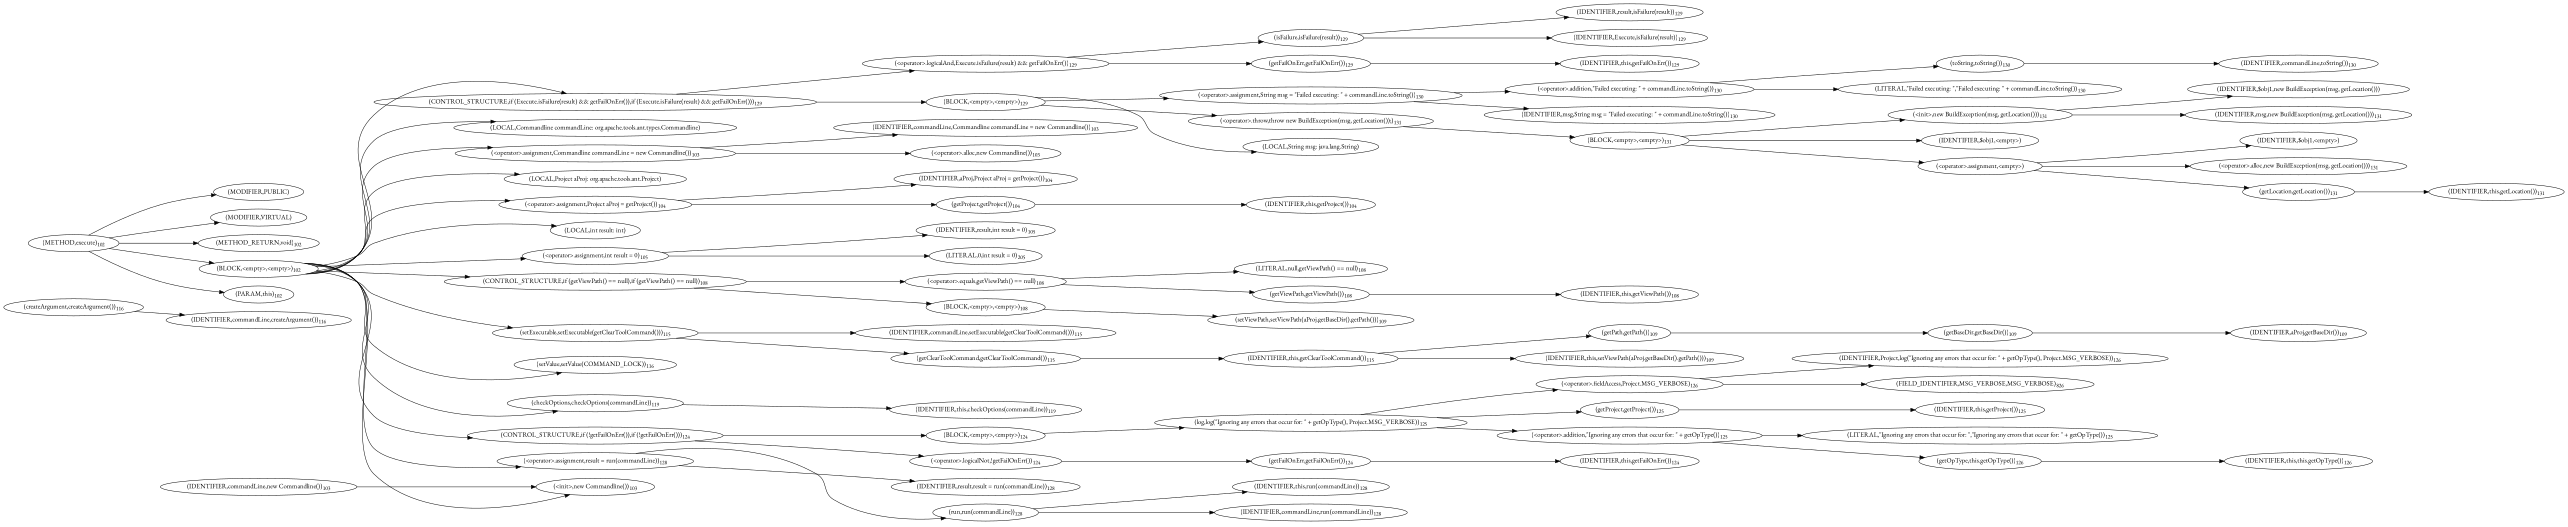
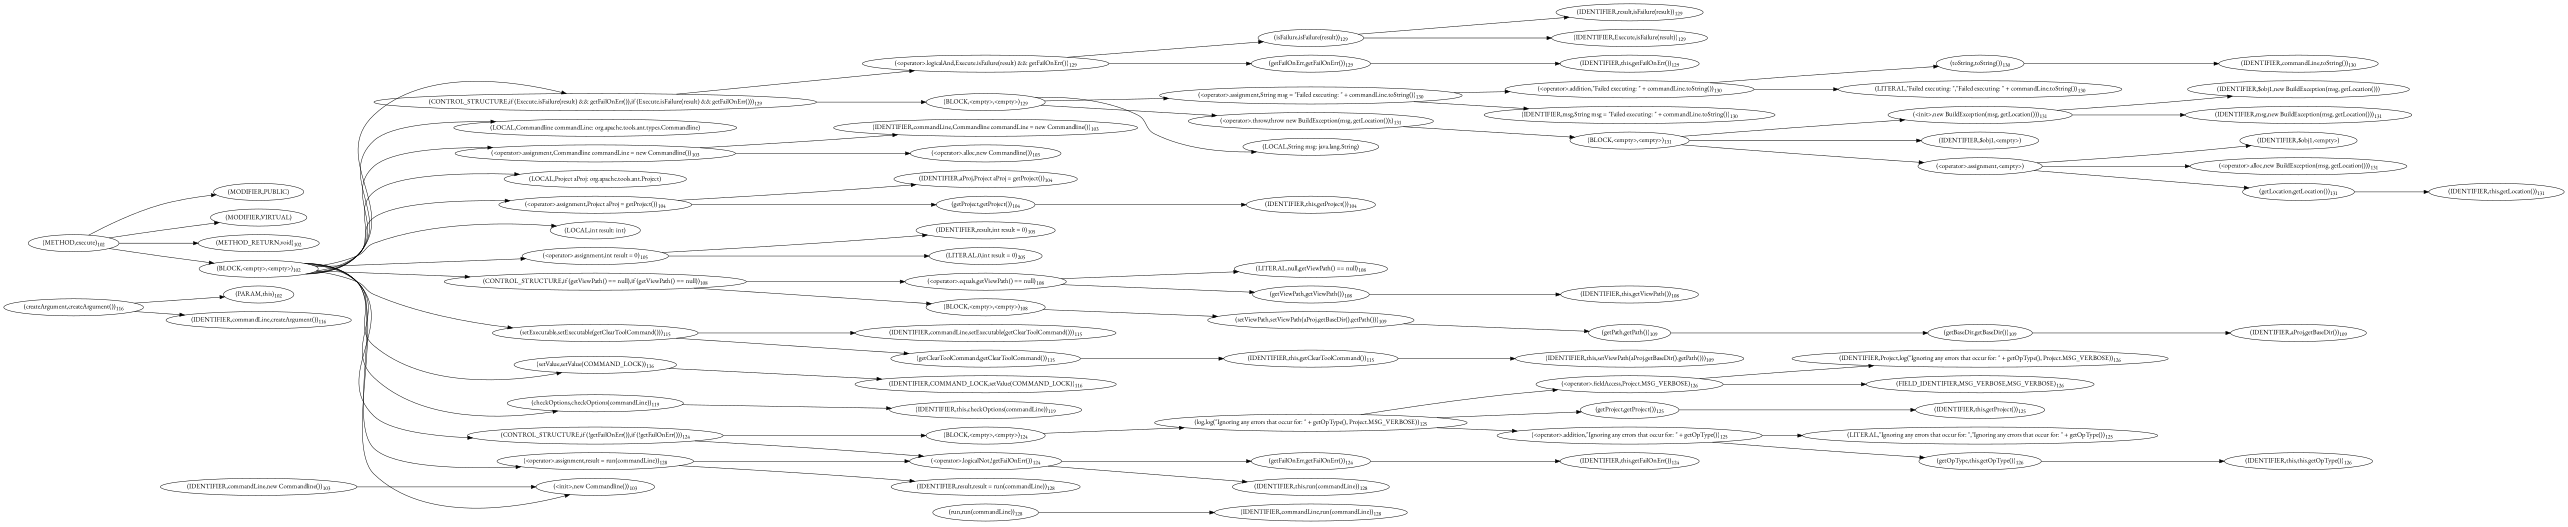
(152, 279) -> (177, 300)
(1482, 345) -> (1494, 328)
none -> (986, 384)
(2060, 384) -> (2060, 384)
(797, 465) -> (799, 461)
(1138, 501) -> (1145, 474)
